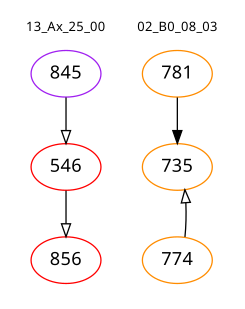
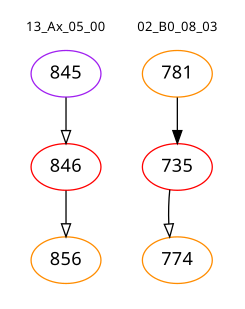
(66, 28) -> (66, 28)
(66, 167) -> (66, 167)
(177, 167) -> (177, 167)
(186, 220) -> (169, 207)
(66, 260) -> (66, 260)
